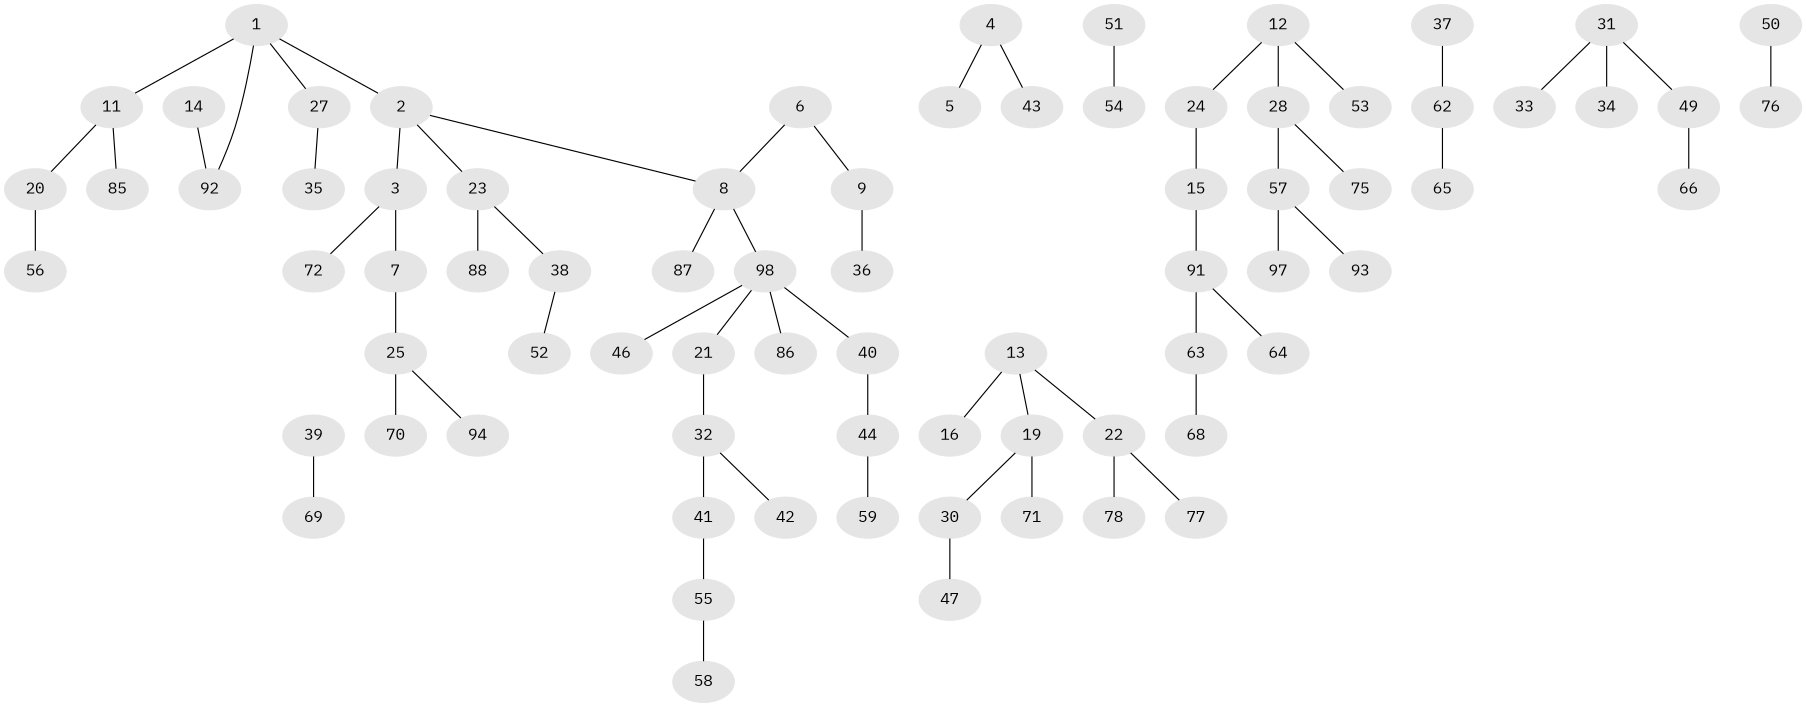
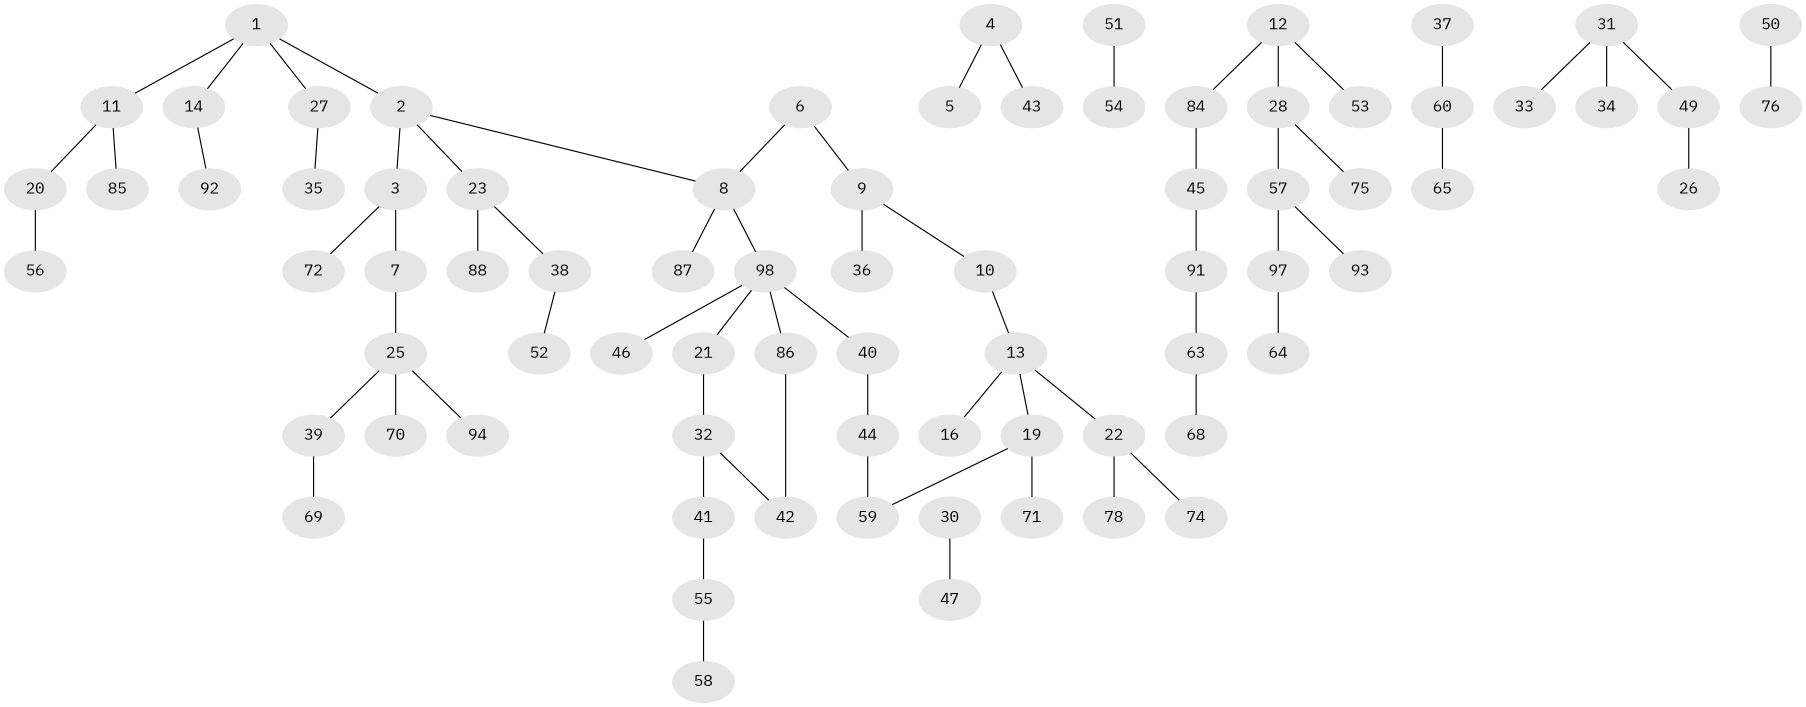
(1196, 107) -> (1196, 107)
(1442, 107) -> (1442, 107)
(240, 109) -> (225, 66)
(1196, 189) -> (1196, 189)
(1689, 189) -> (1689, 189)
none -> (985, 271)
(1237, 312) -> (1278, 313)
none -> (355, 394)
none -> (786, 436)
(991, 477) -> (950, 477)
(1196, 518) -> (1196, 518)
